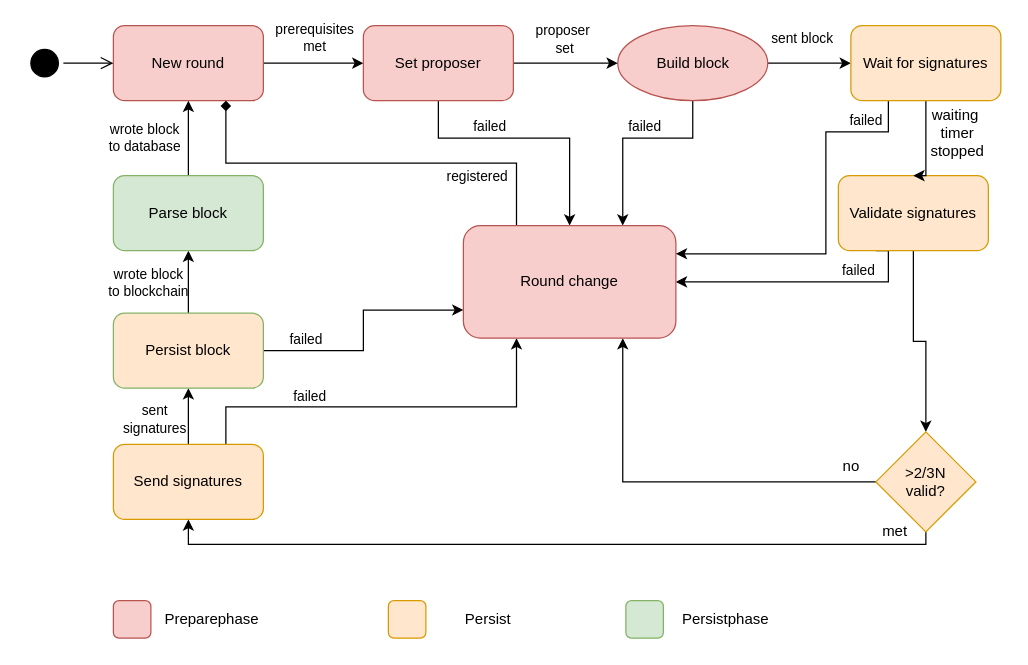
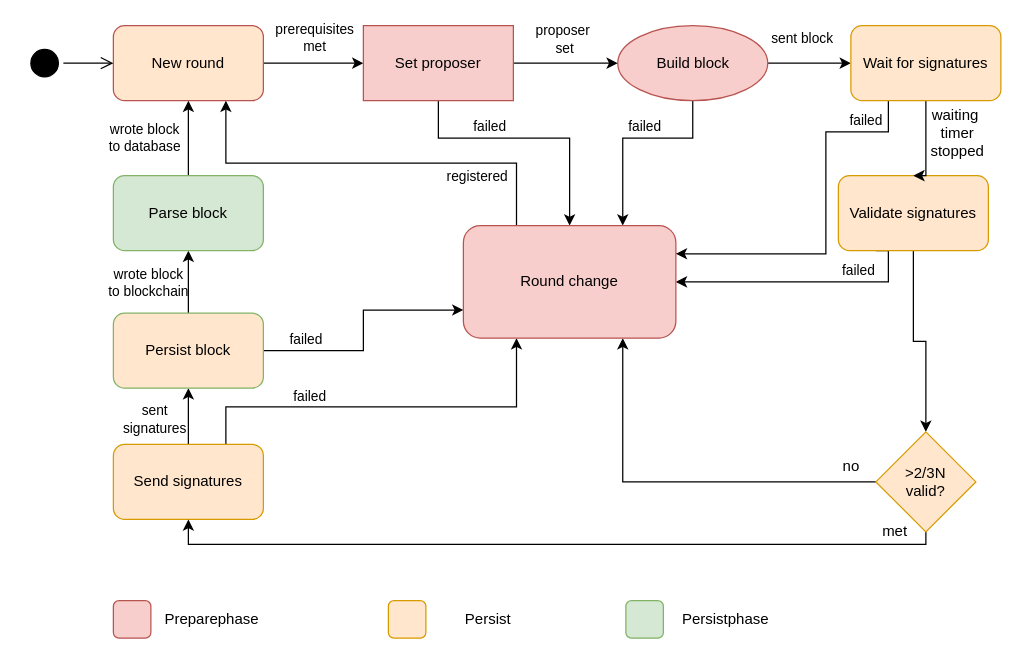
(188, 63) -> (188, 63)
(438, 63) -> (438, 63)
(226, 111) -> (226, 111)
